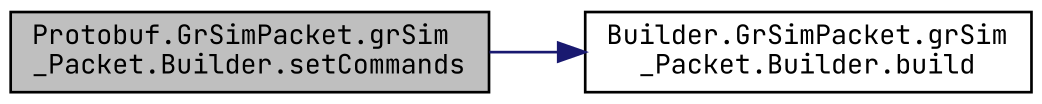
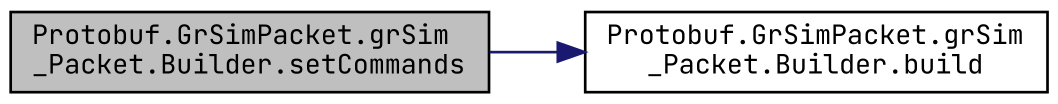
(808, 52) -> (816, 52)
